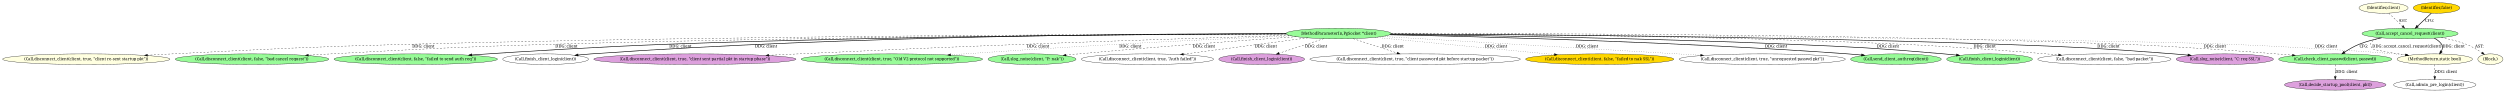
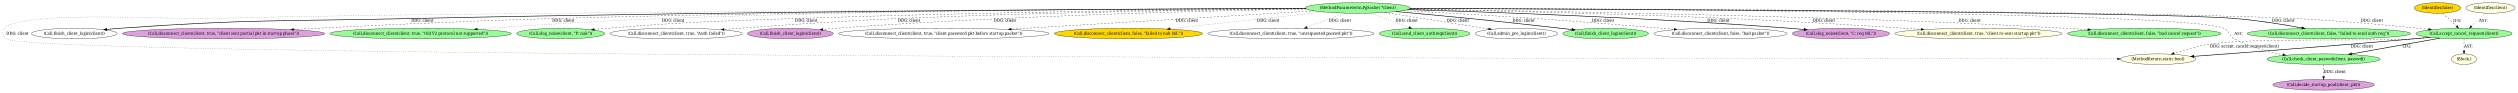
none -> (1920, 11)
(2396, 20) -> (2478, 20)
(2424, 20) -> (2450, 20)
(1626, 42) -> (1390, 20)
(2215, 46) -> (2239, 34)
(2435, 71) -> (1437, 21)
